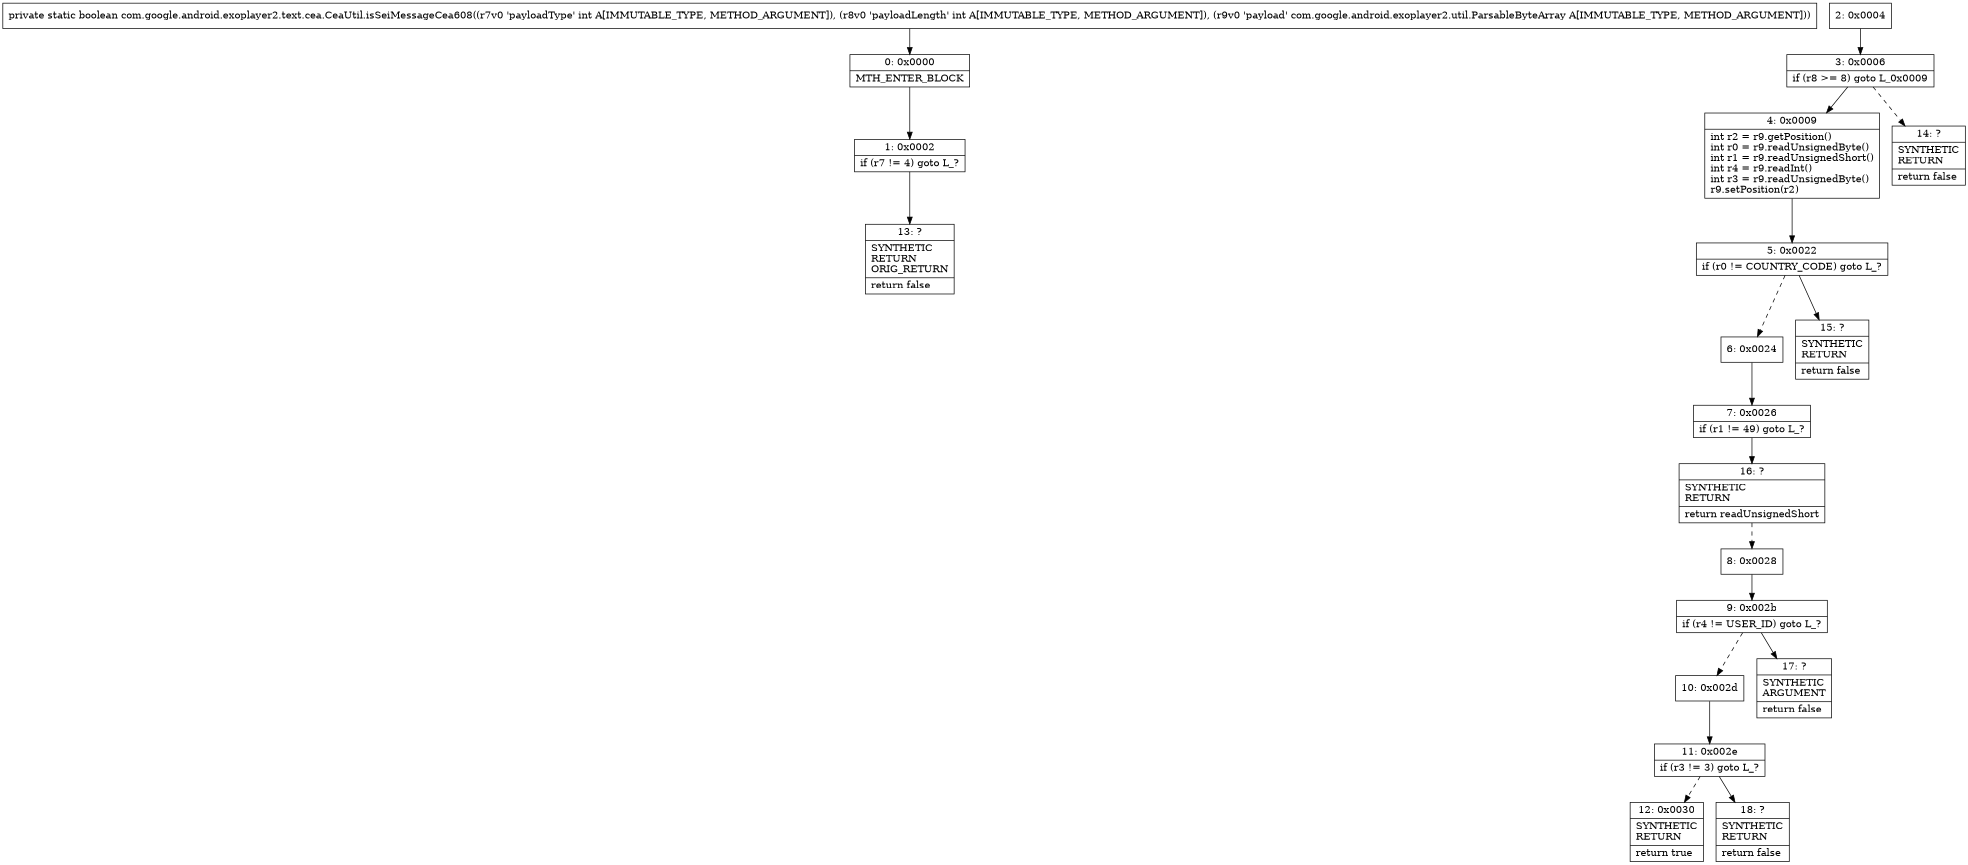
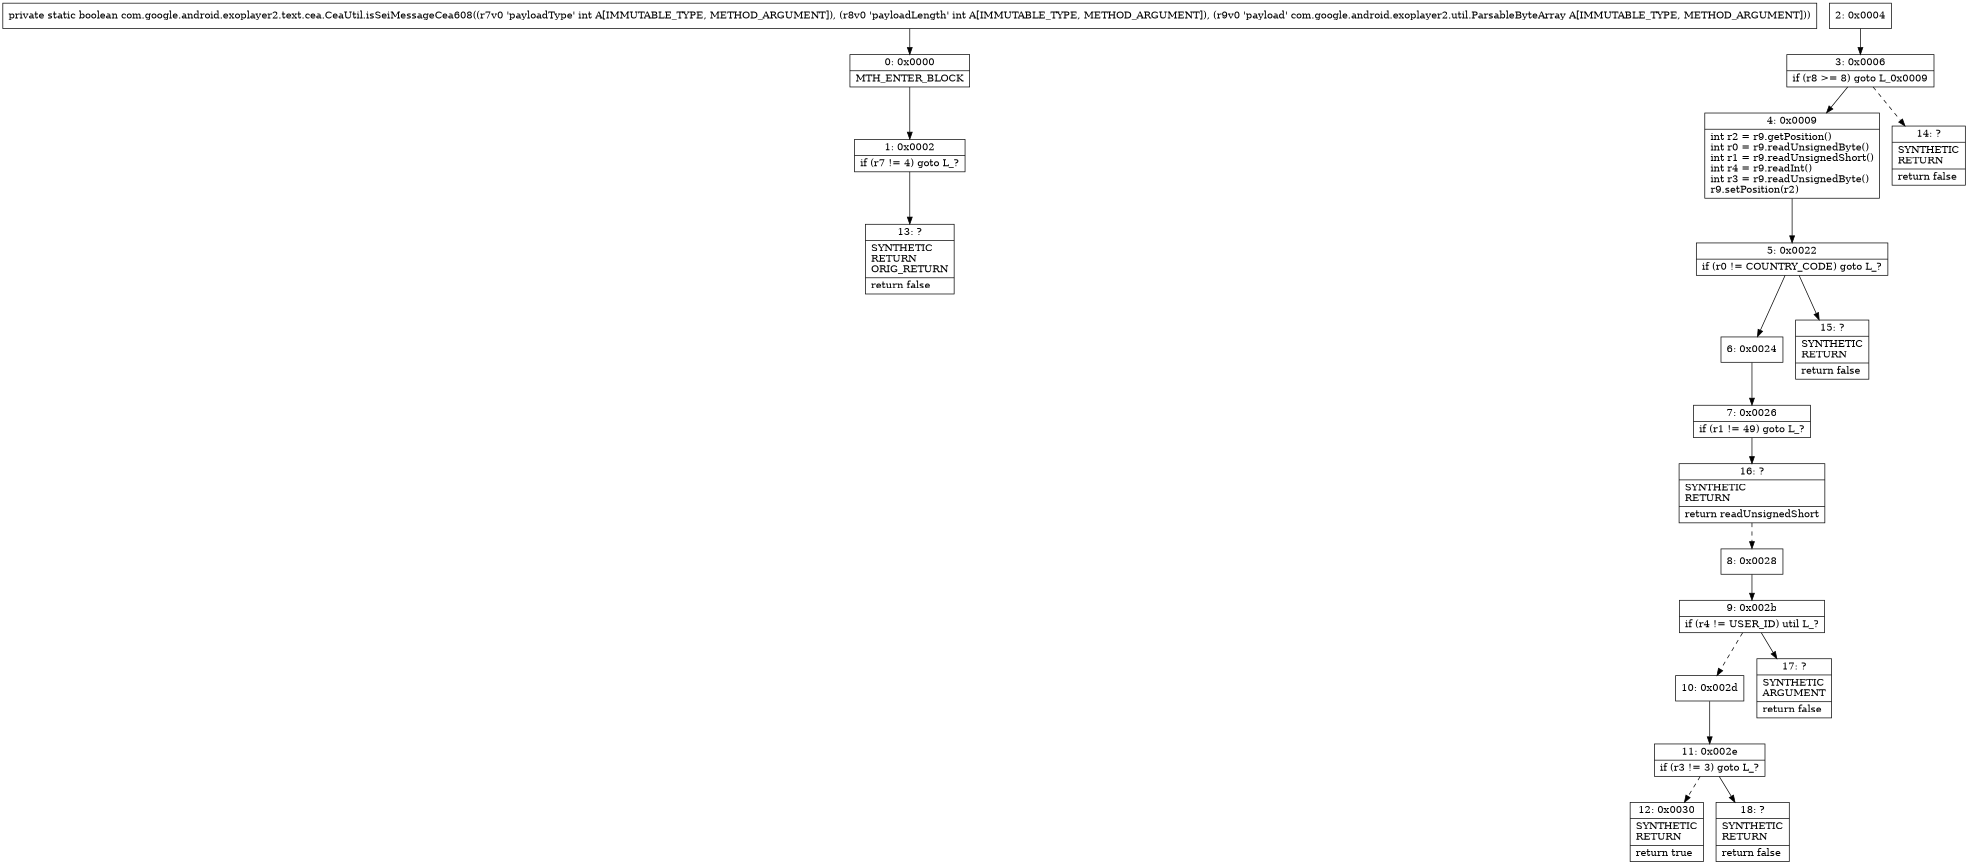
(1773, 303) -> (1773, 303)
(1752, 624) -> (1752, 624)
